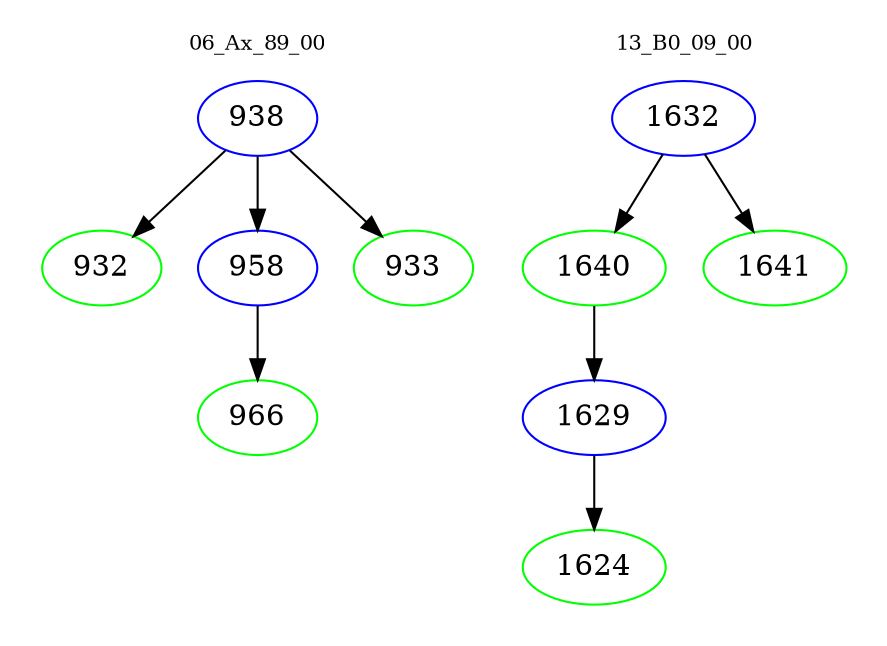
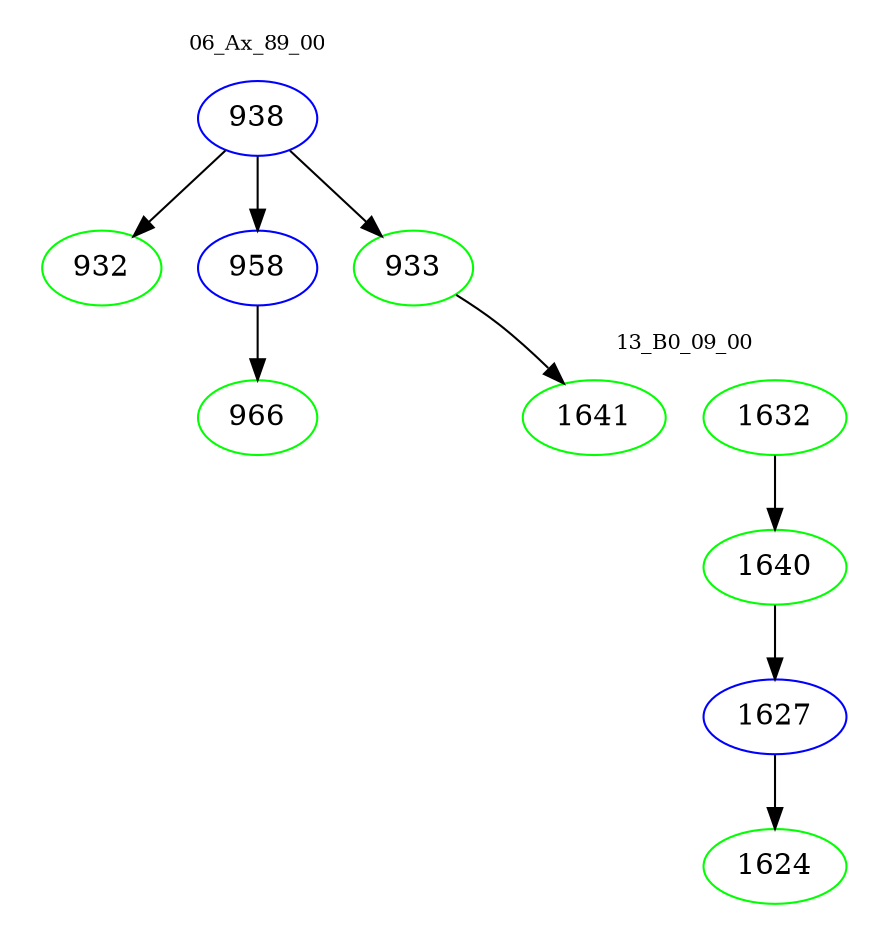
(684, 118) -> (775, 418)
(723, 184) -> (520, 342)
(594, 418) -> (775, 717)
